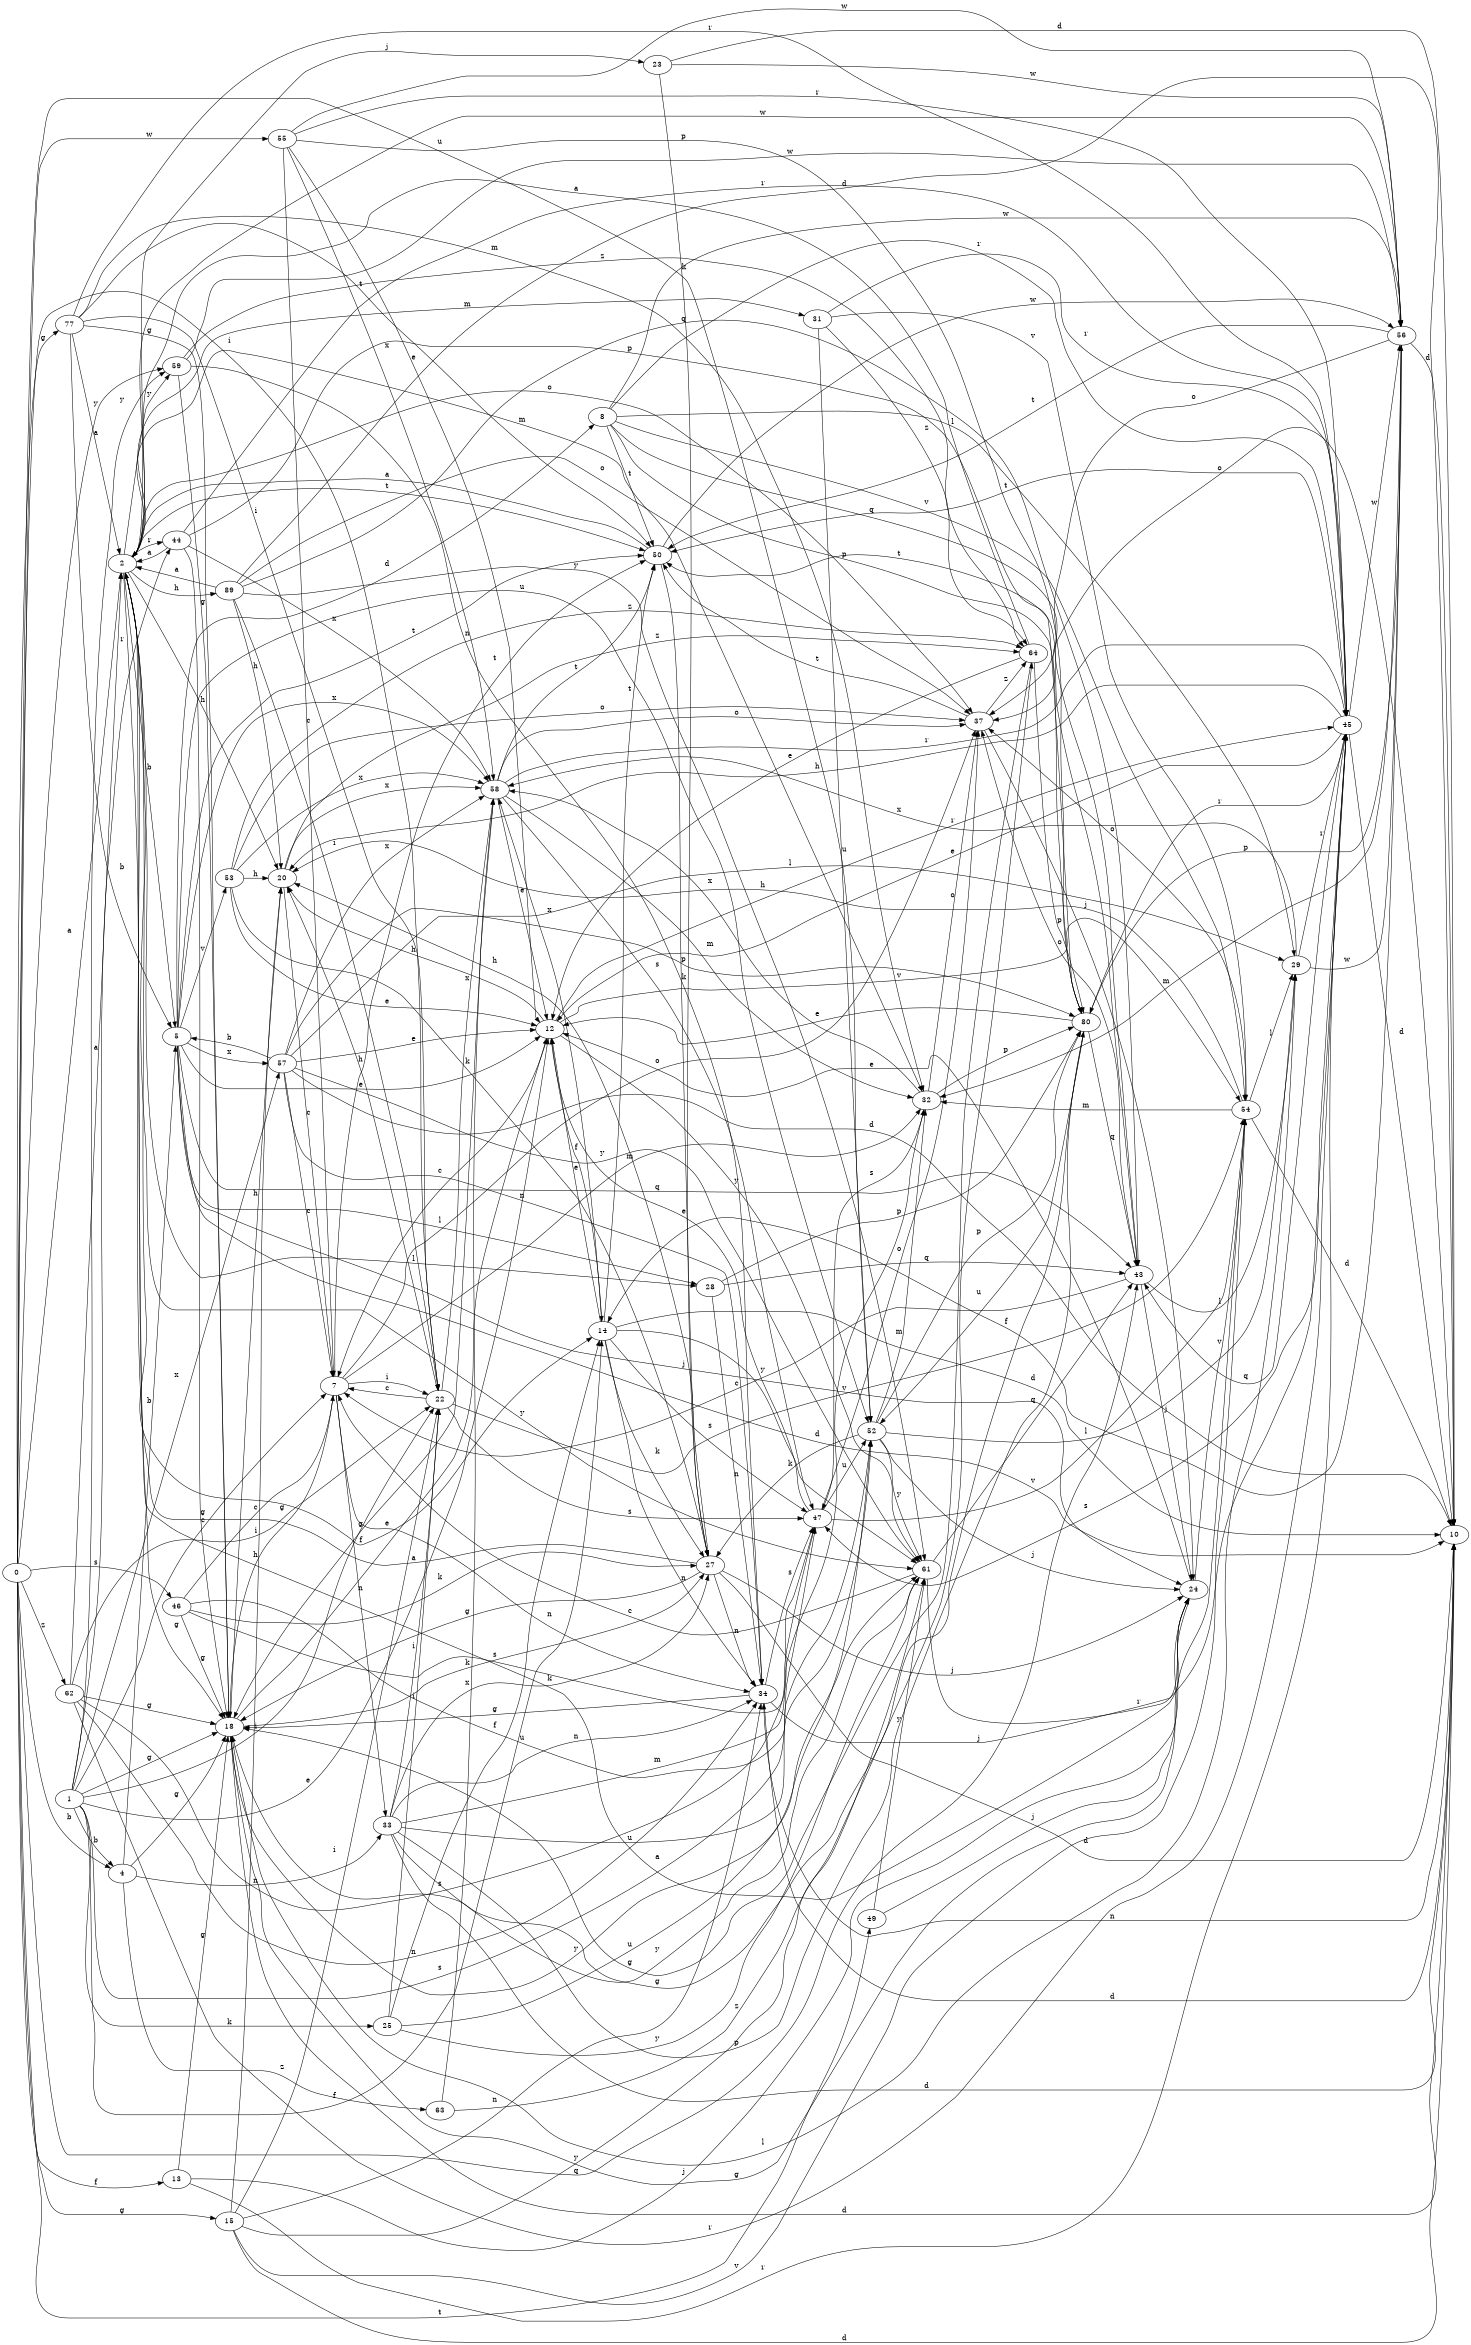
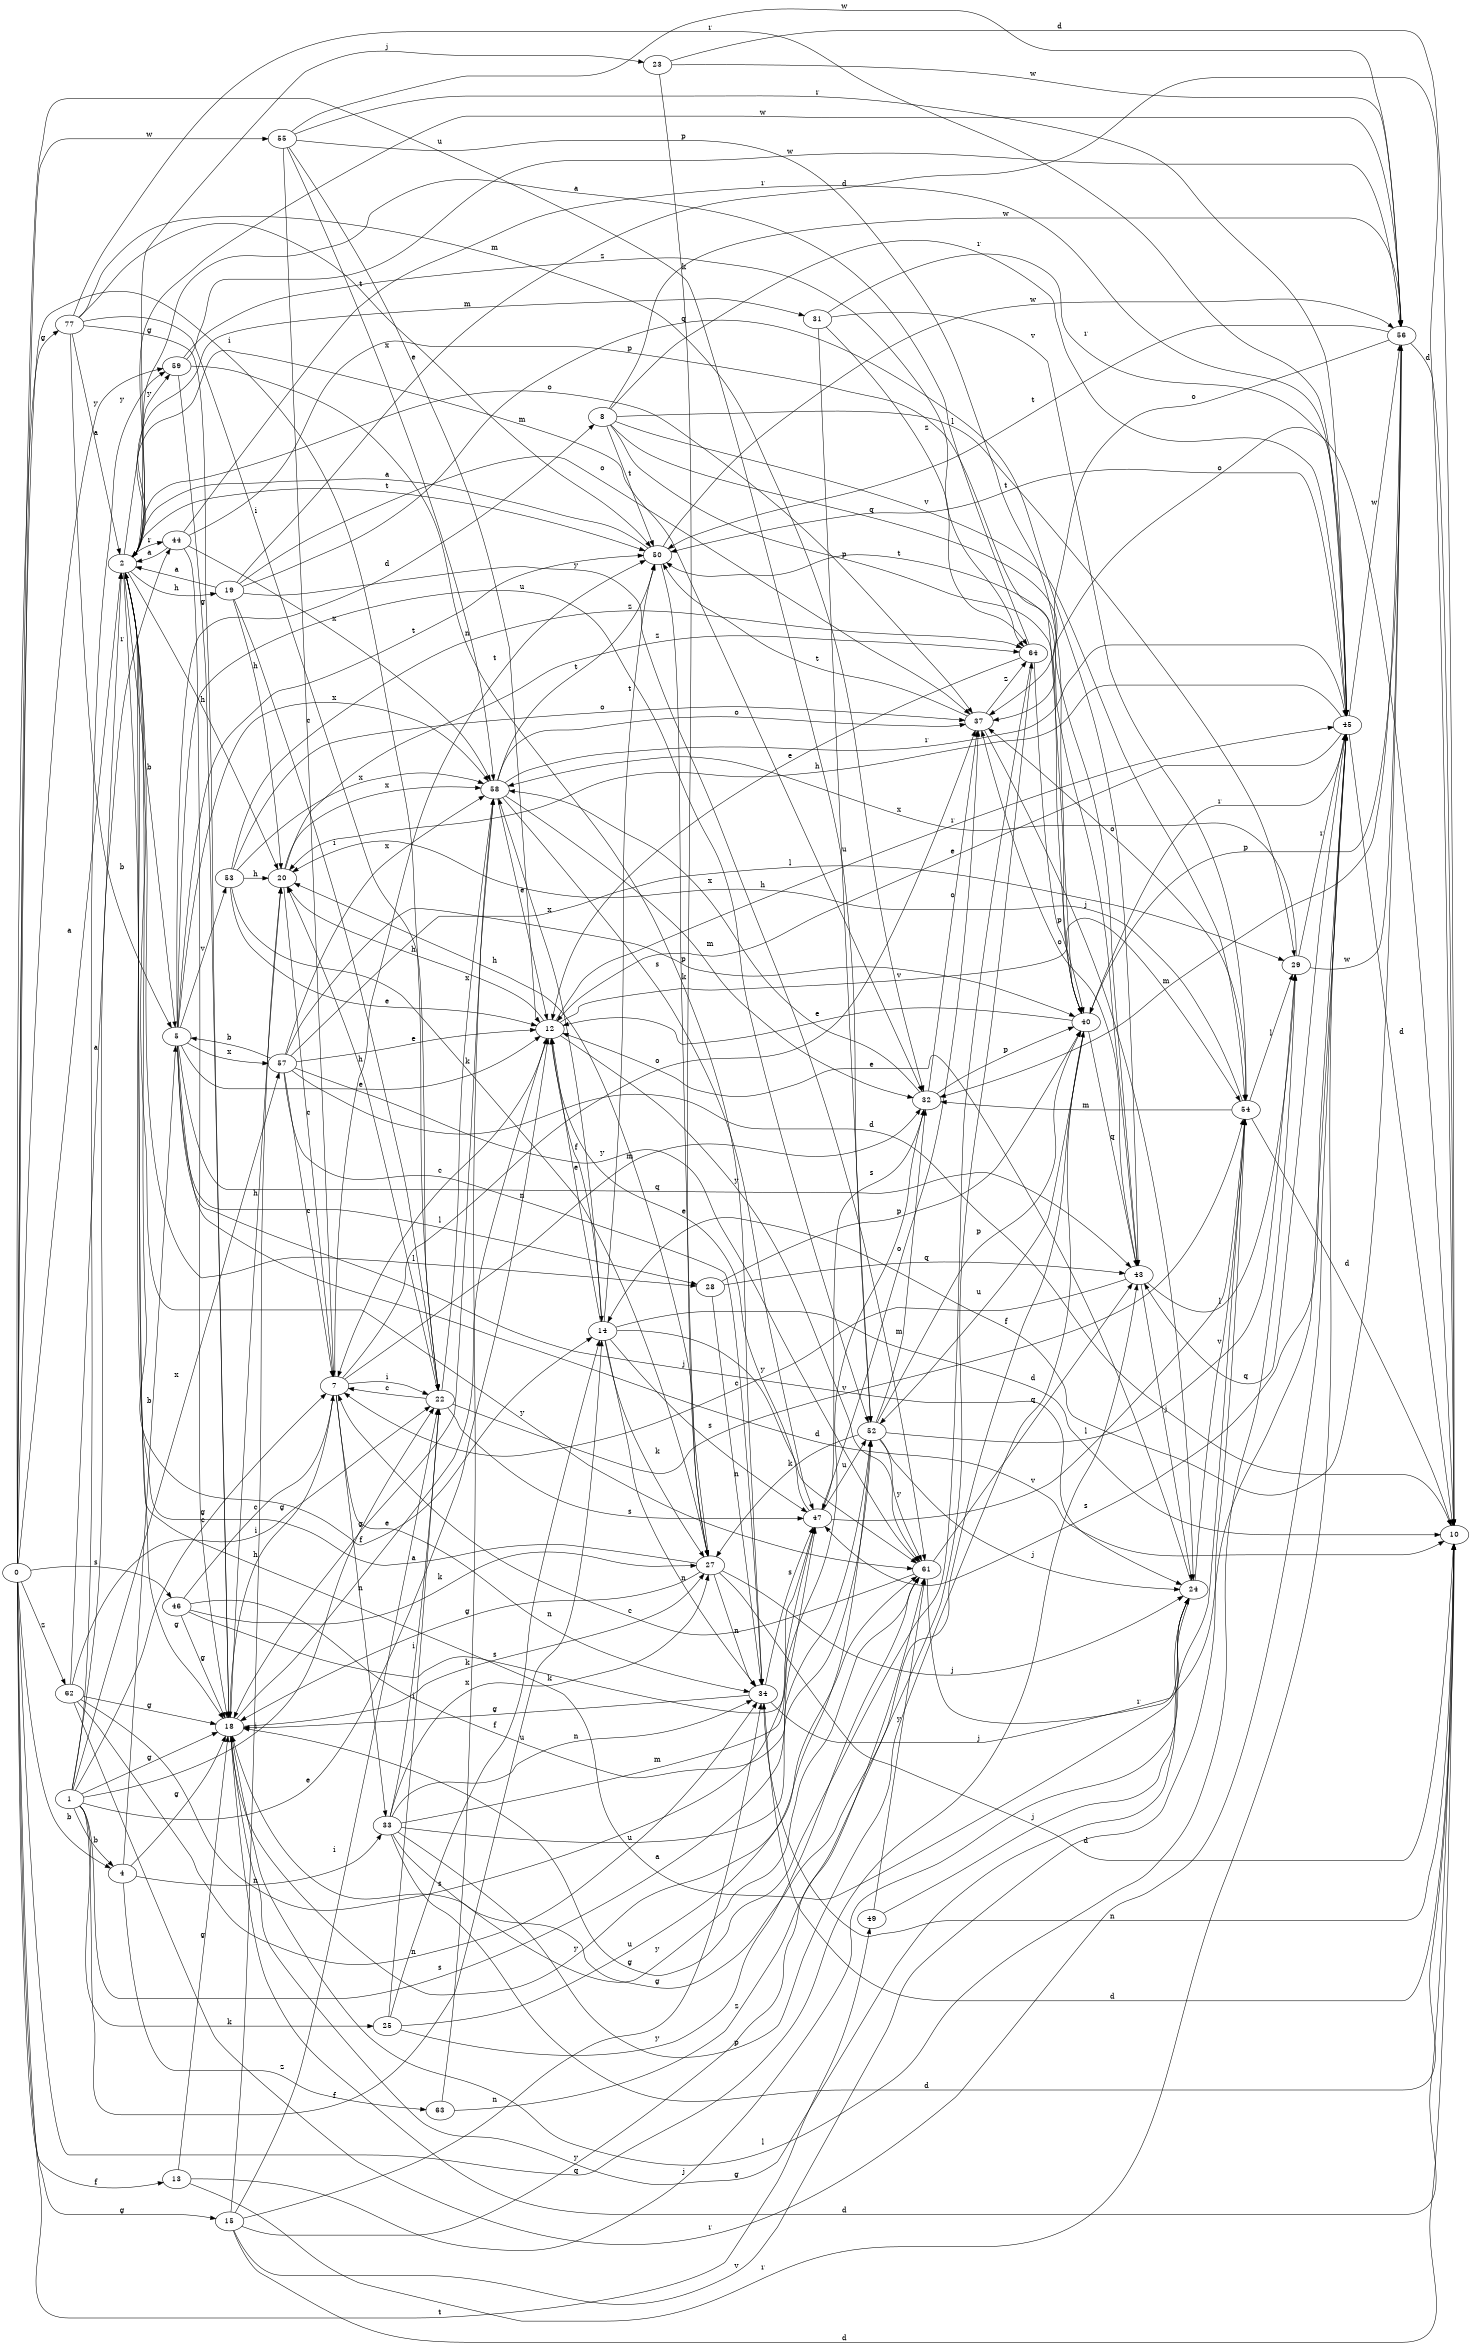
(230, 591) -> (230, 591)
(1086, 1022) -> (1086, 1022)
